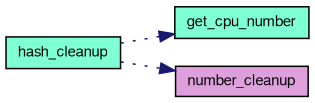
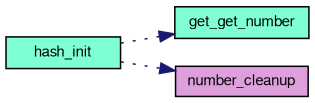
(242, 23) -> (242, 23)
(63, 53) -> (63, 53)
